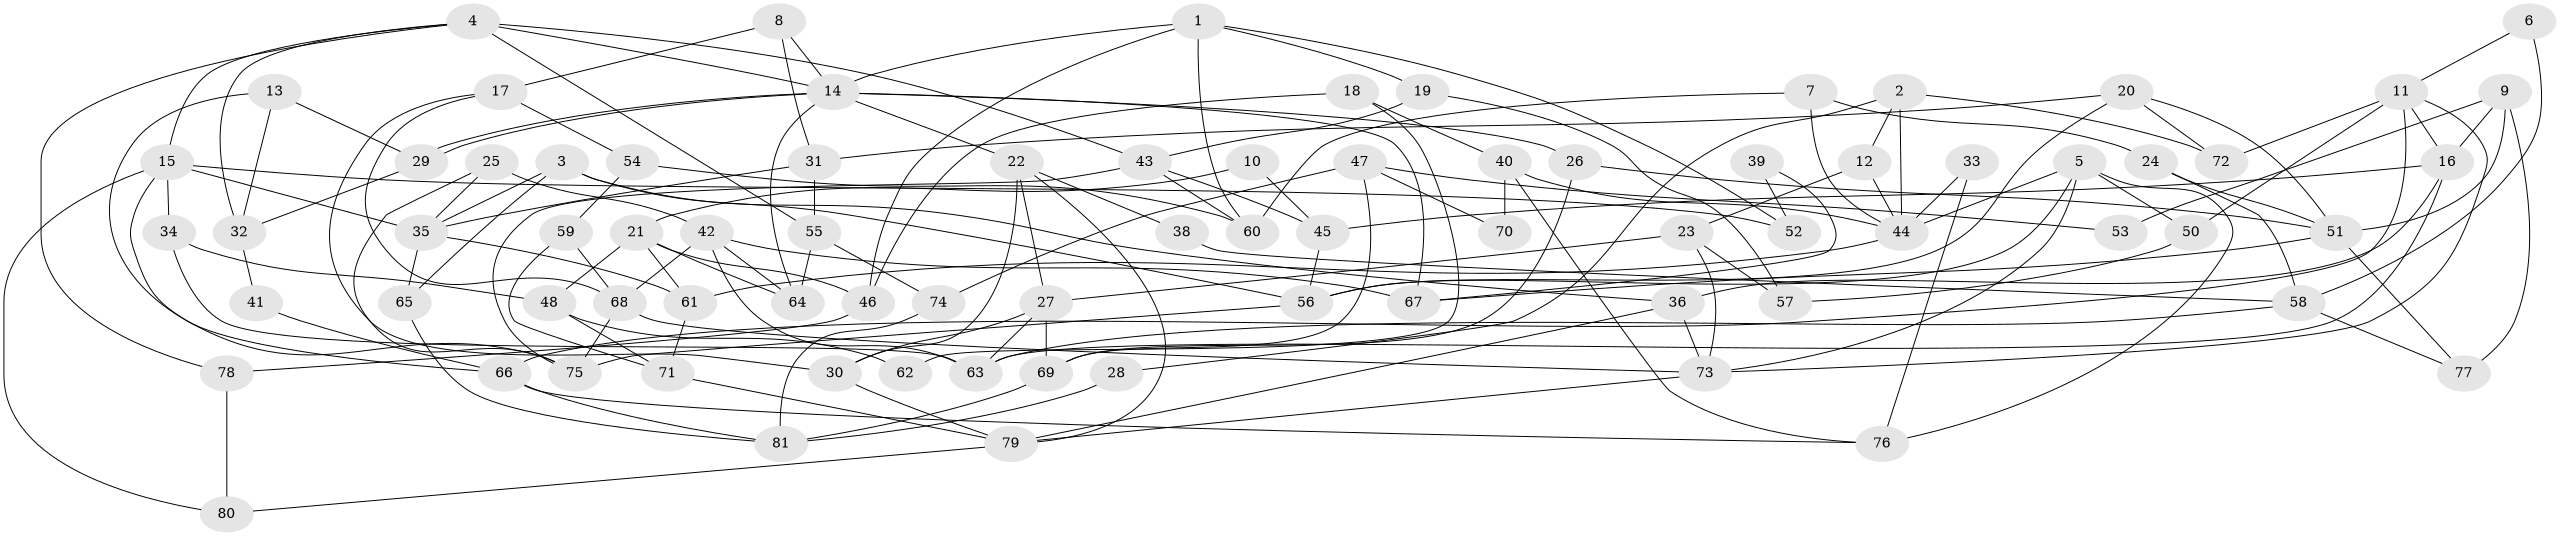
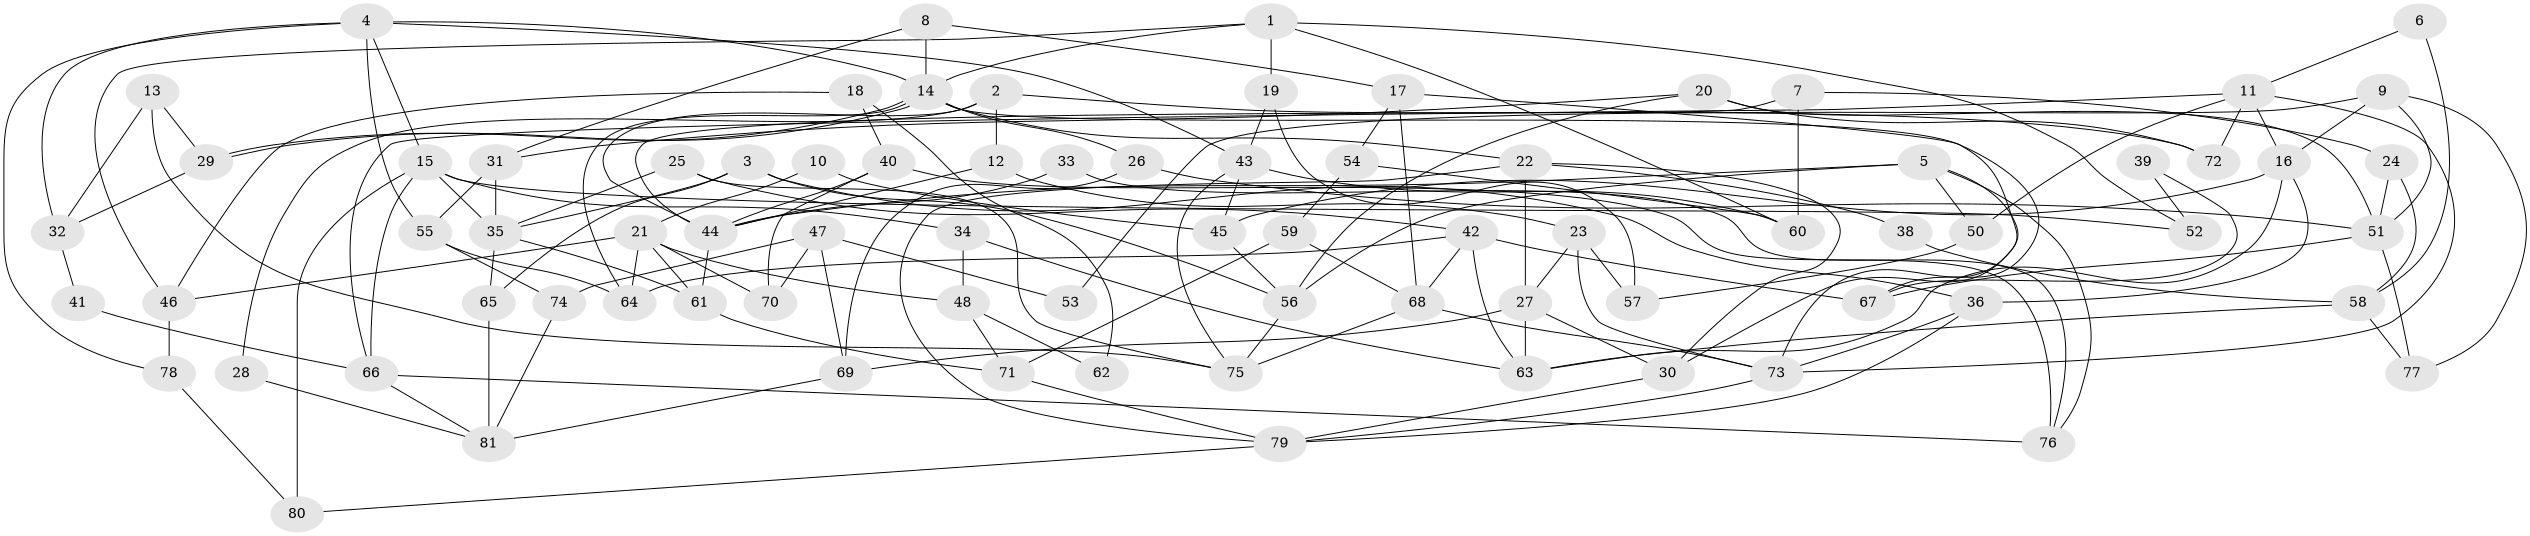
none -> (705, 268)
